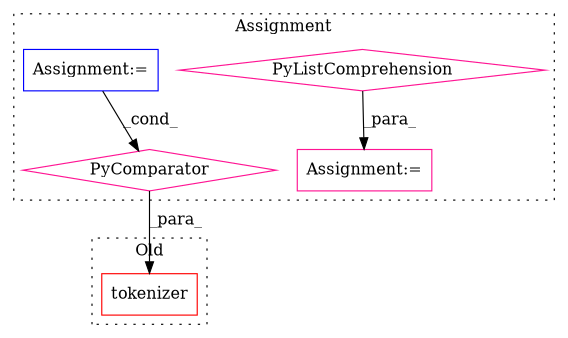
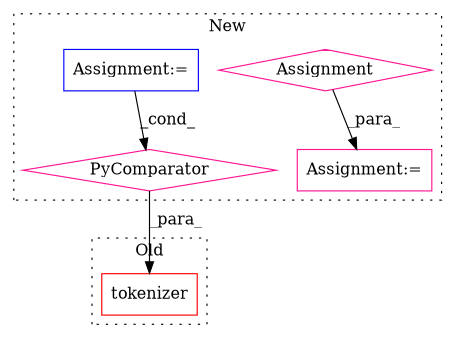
(284, 27) -> (228, 27)
(362, 70) -> (325, 70)
